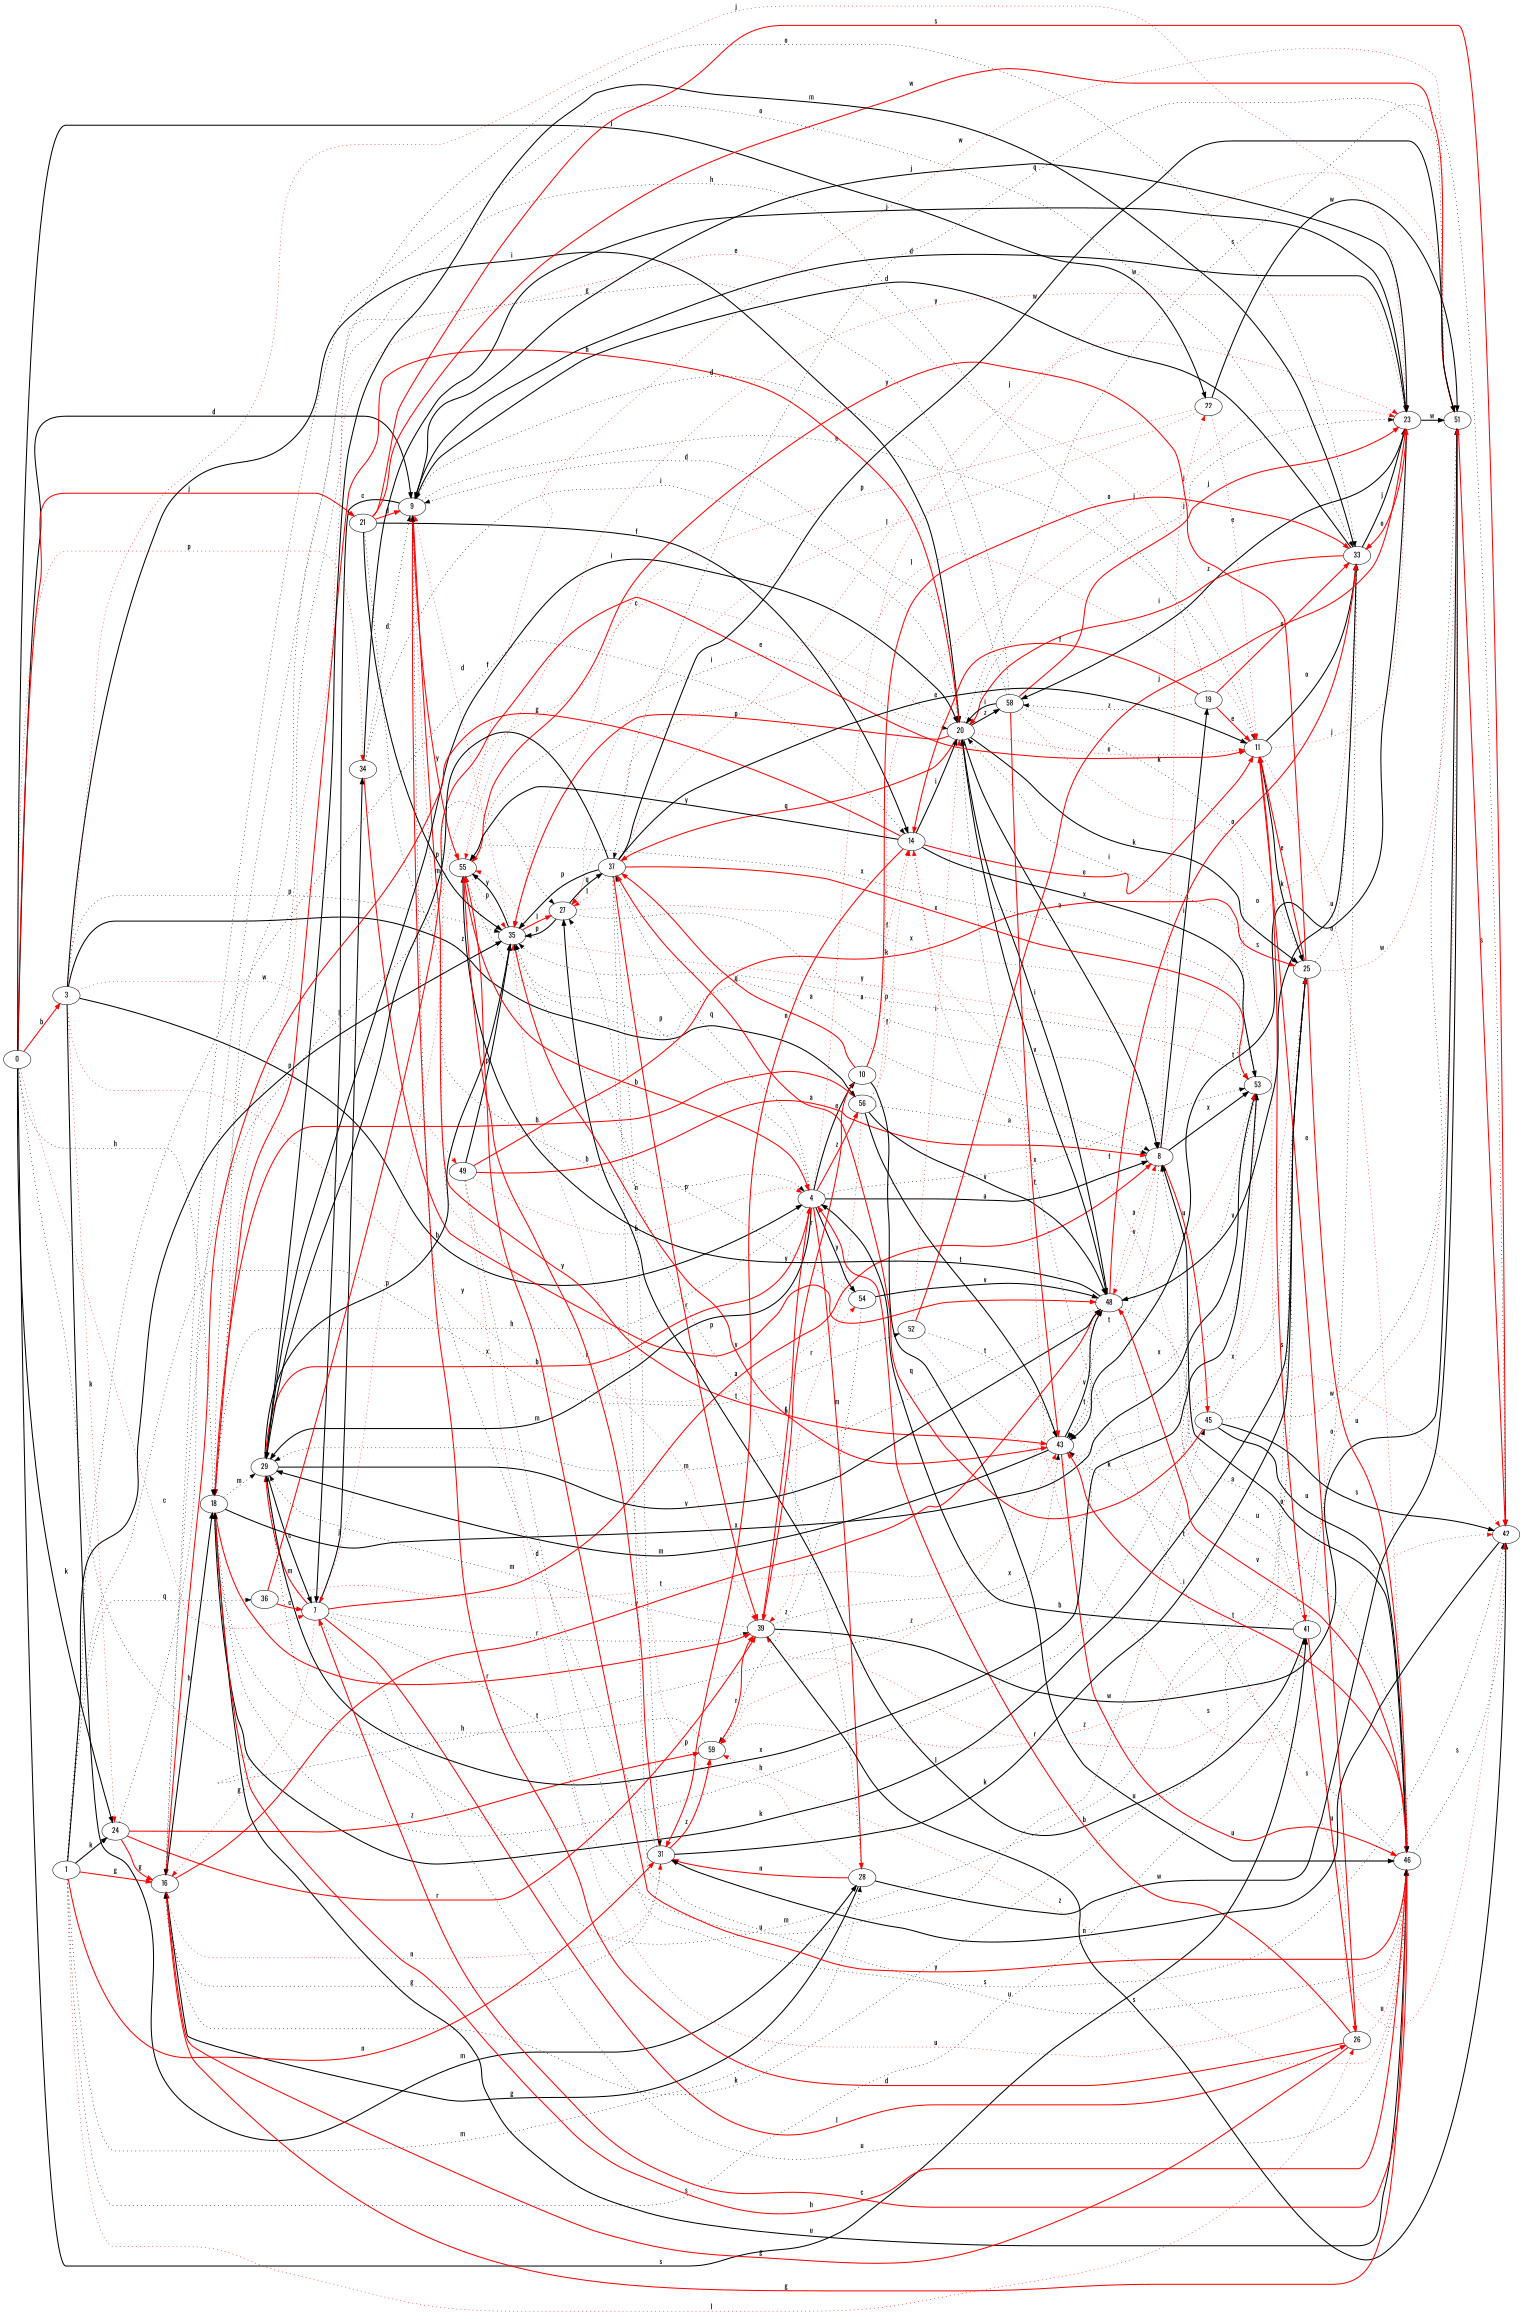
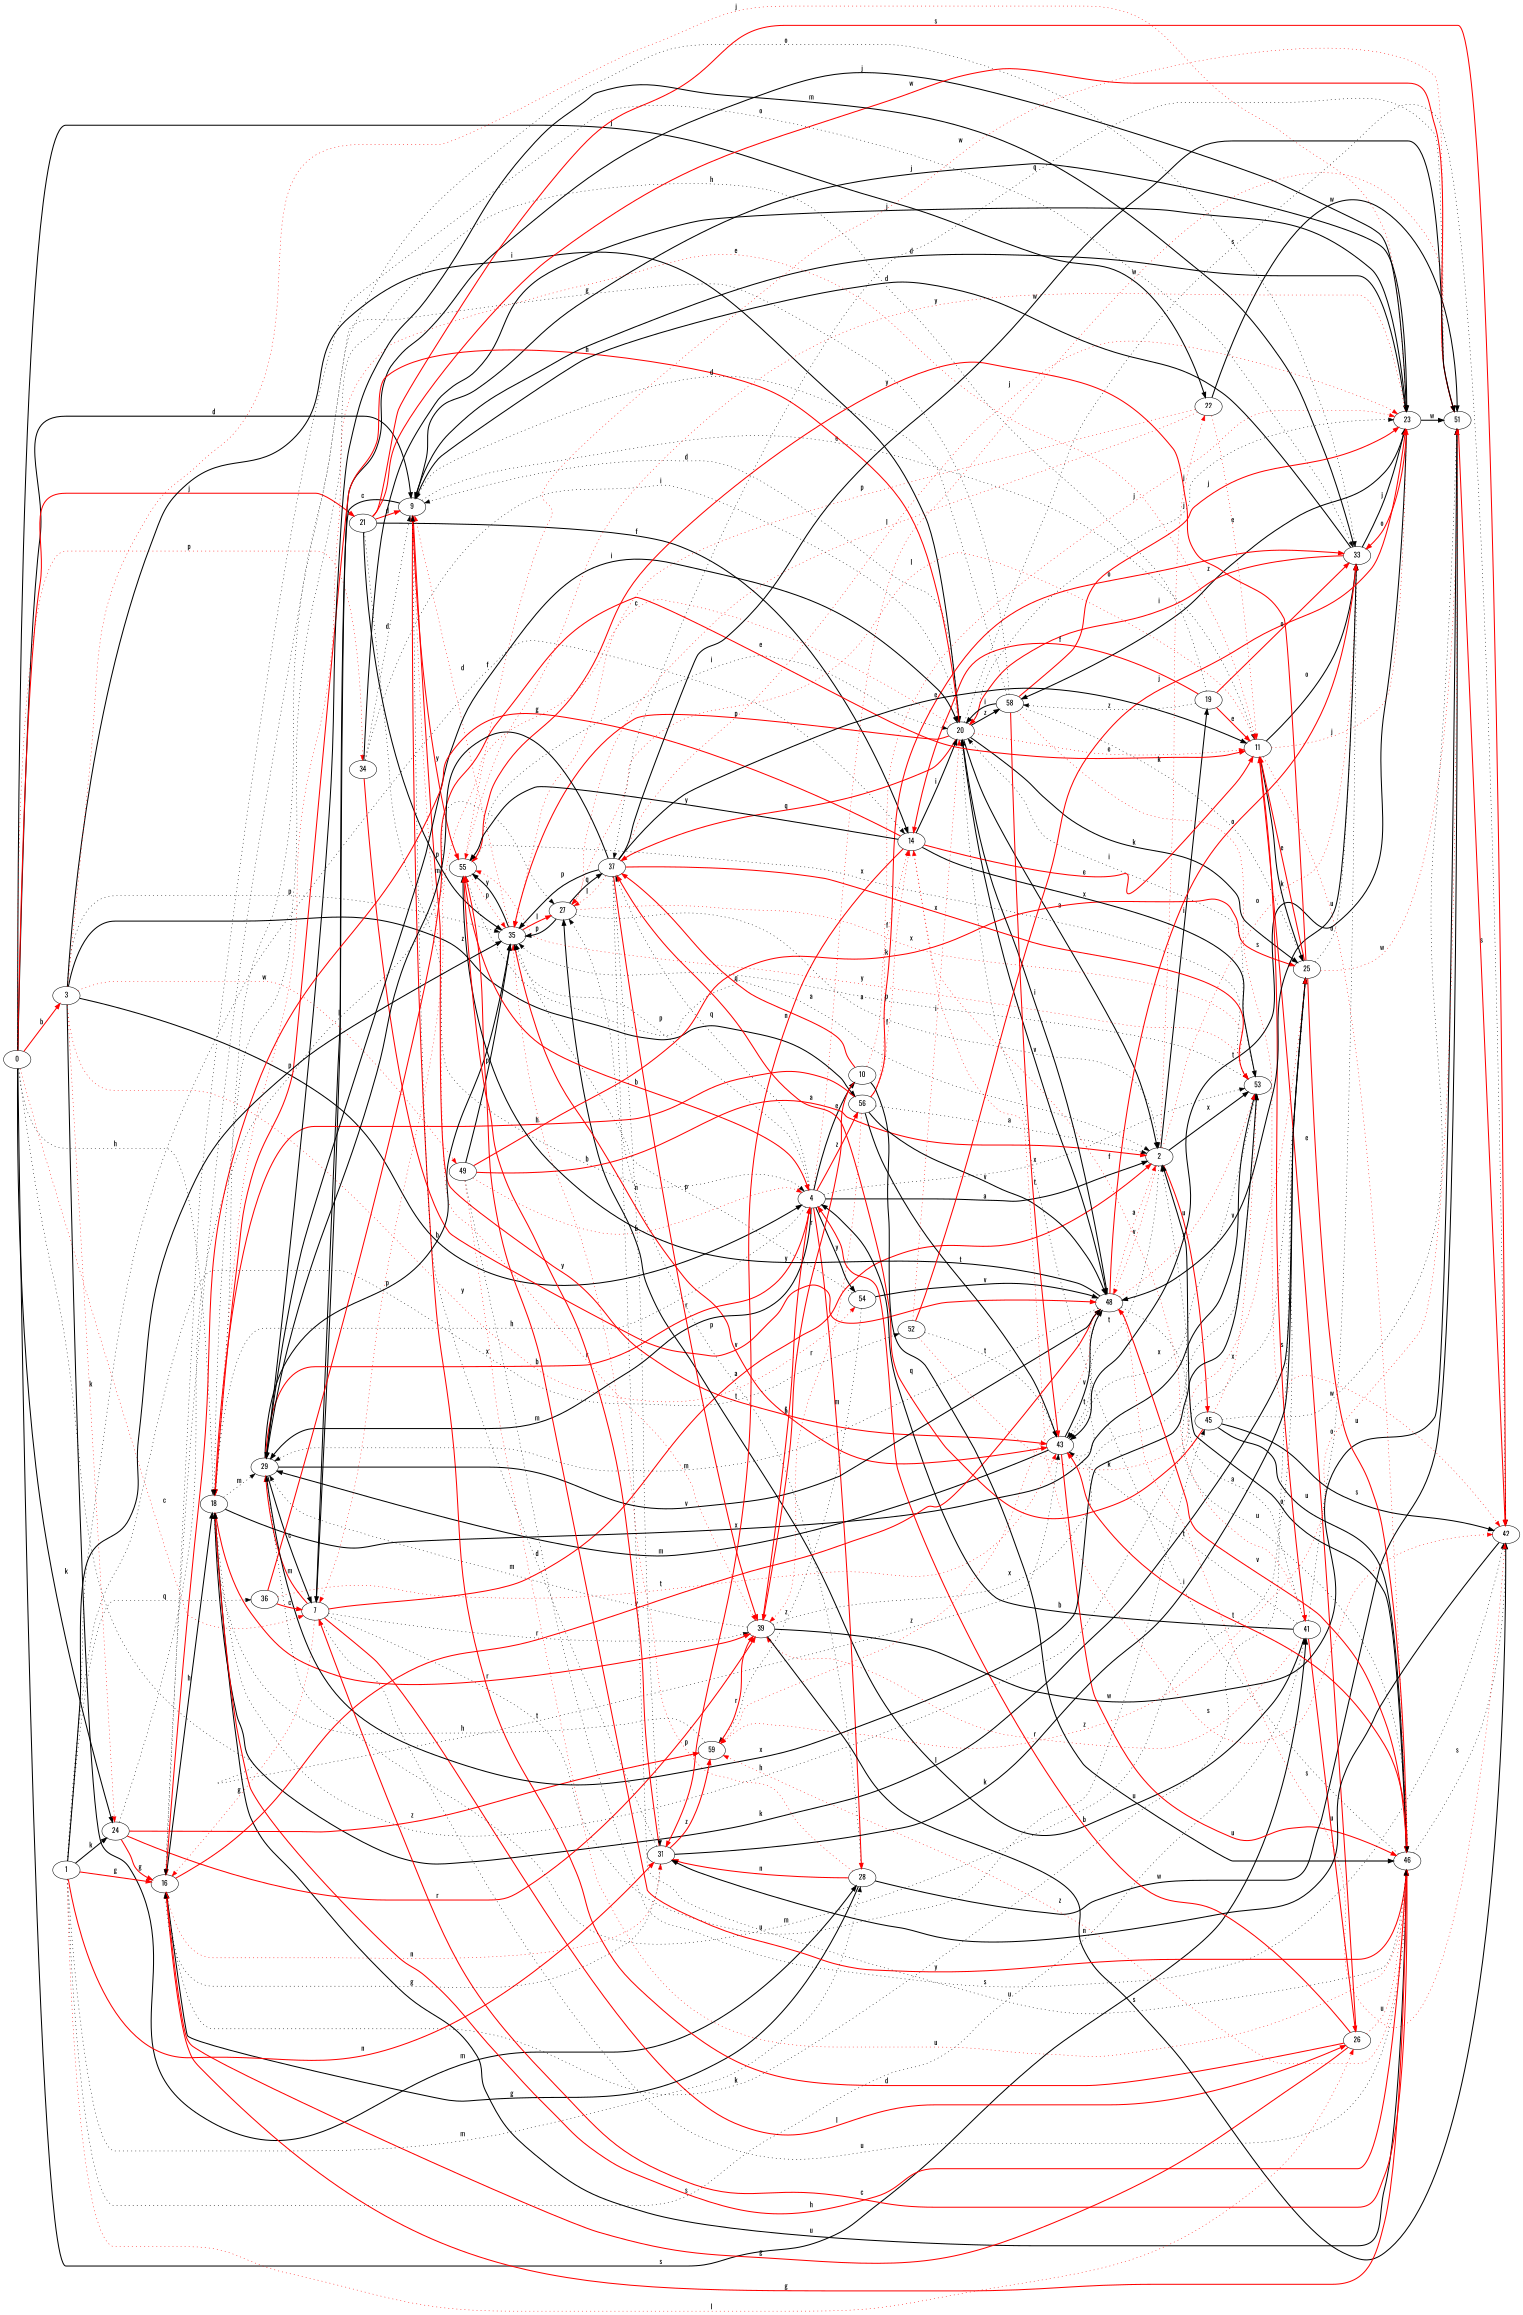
(912, 603) -> (961, 664)
(1159, 1157) -> (1159, 1157)
(351, 1215) -> (406, 350)
